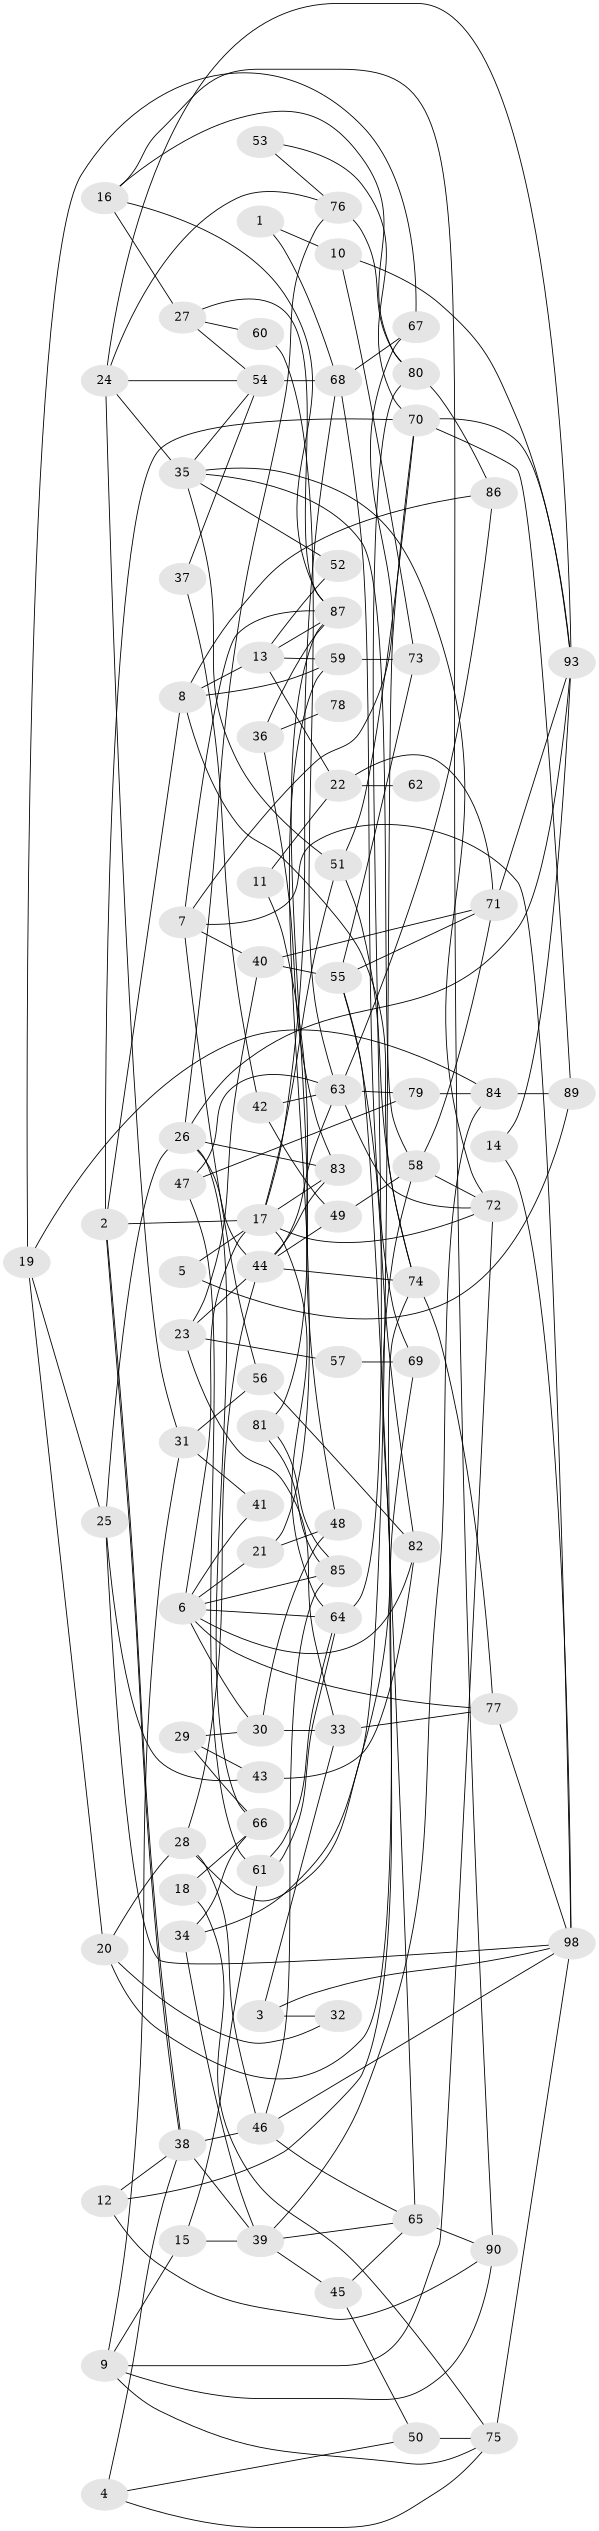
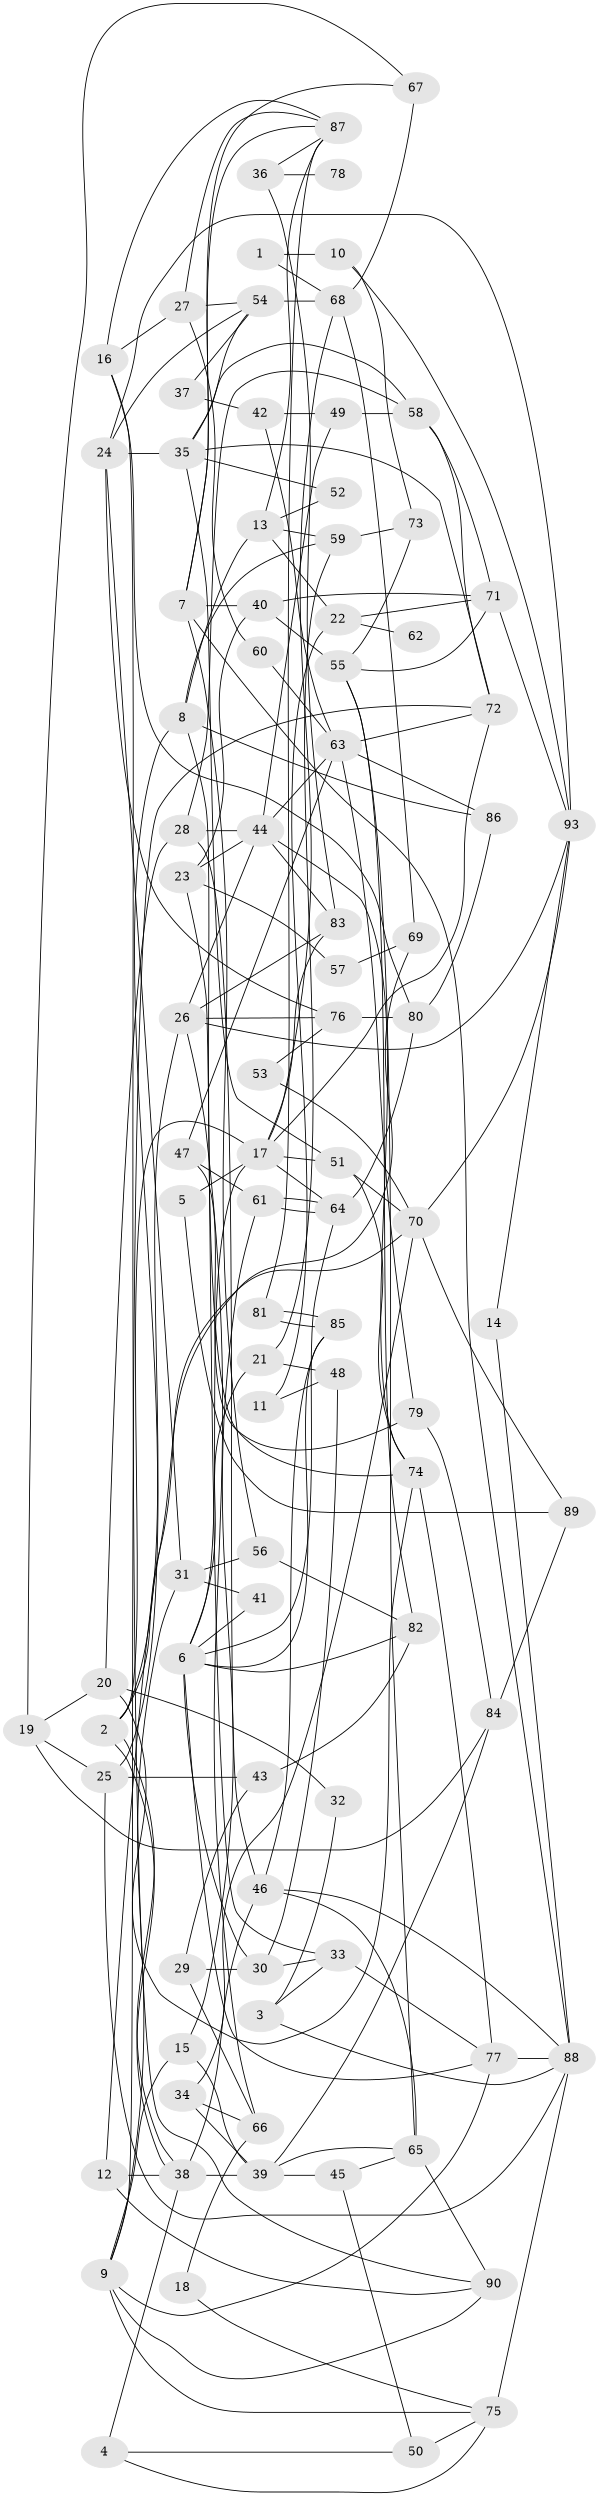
(572, 1943) -> (572, 2059)
none -> (343, 2260)
